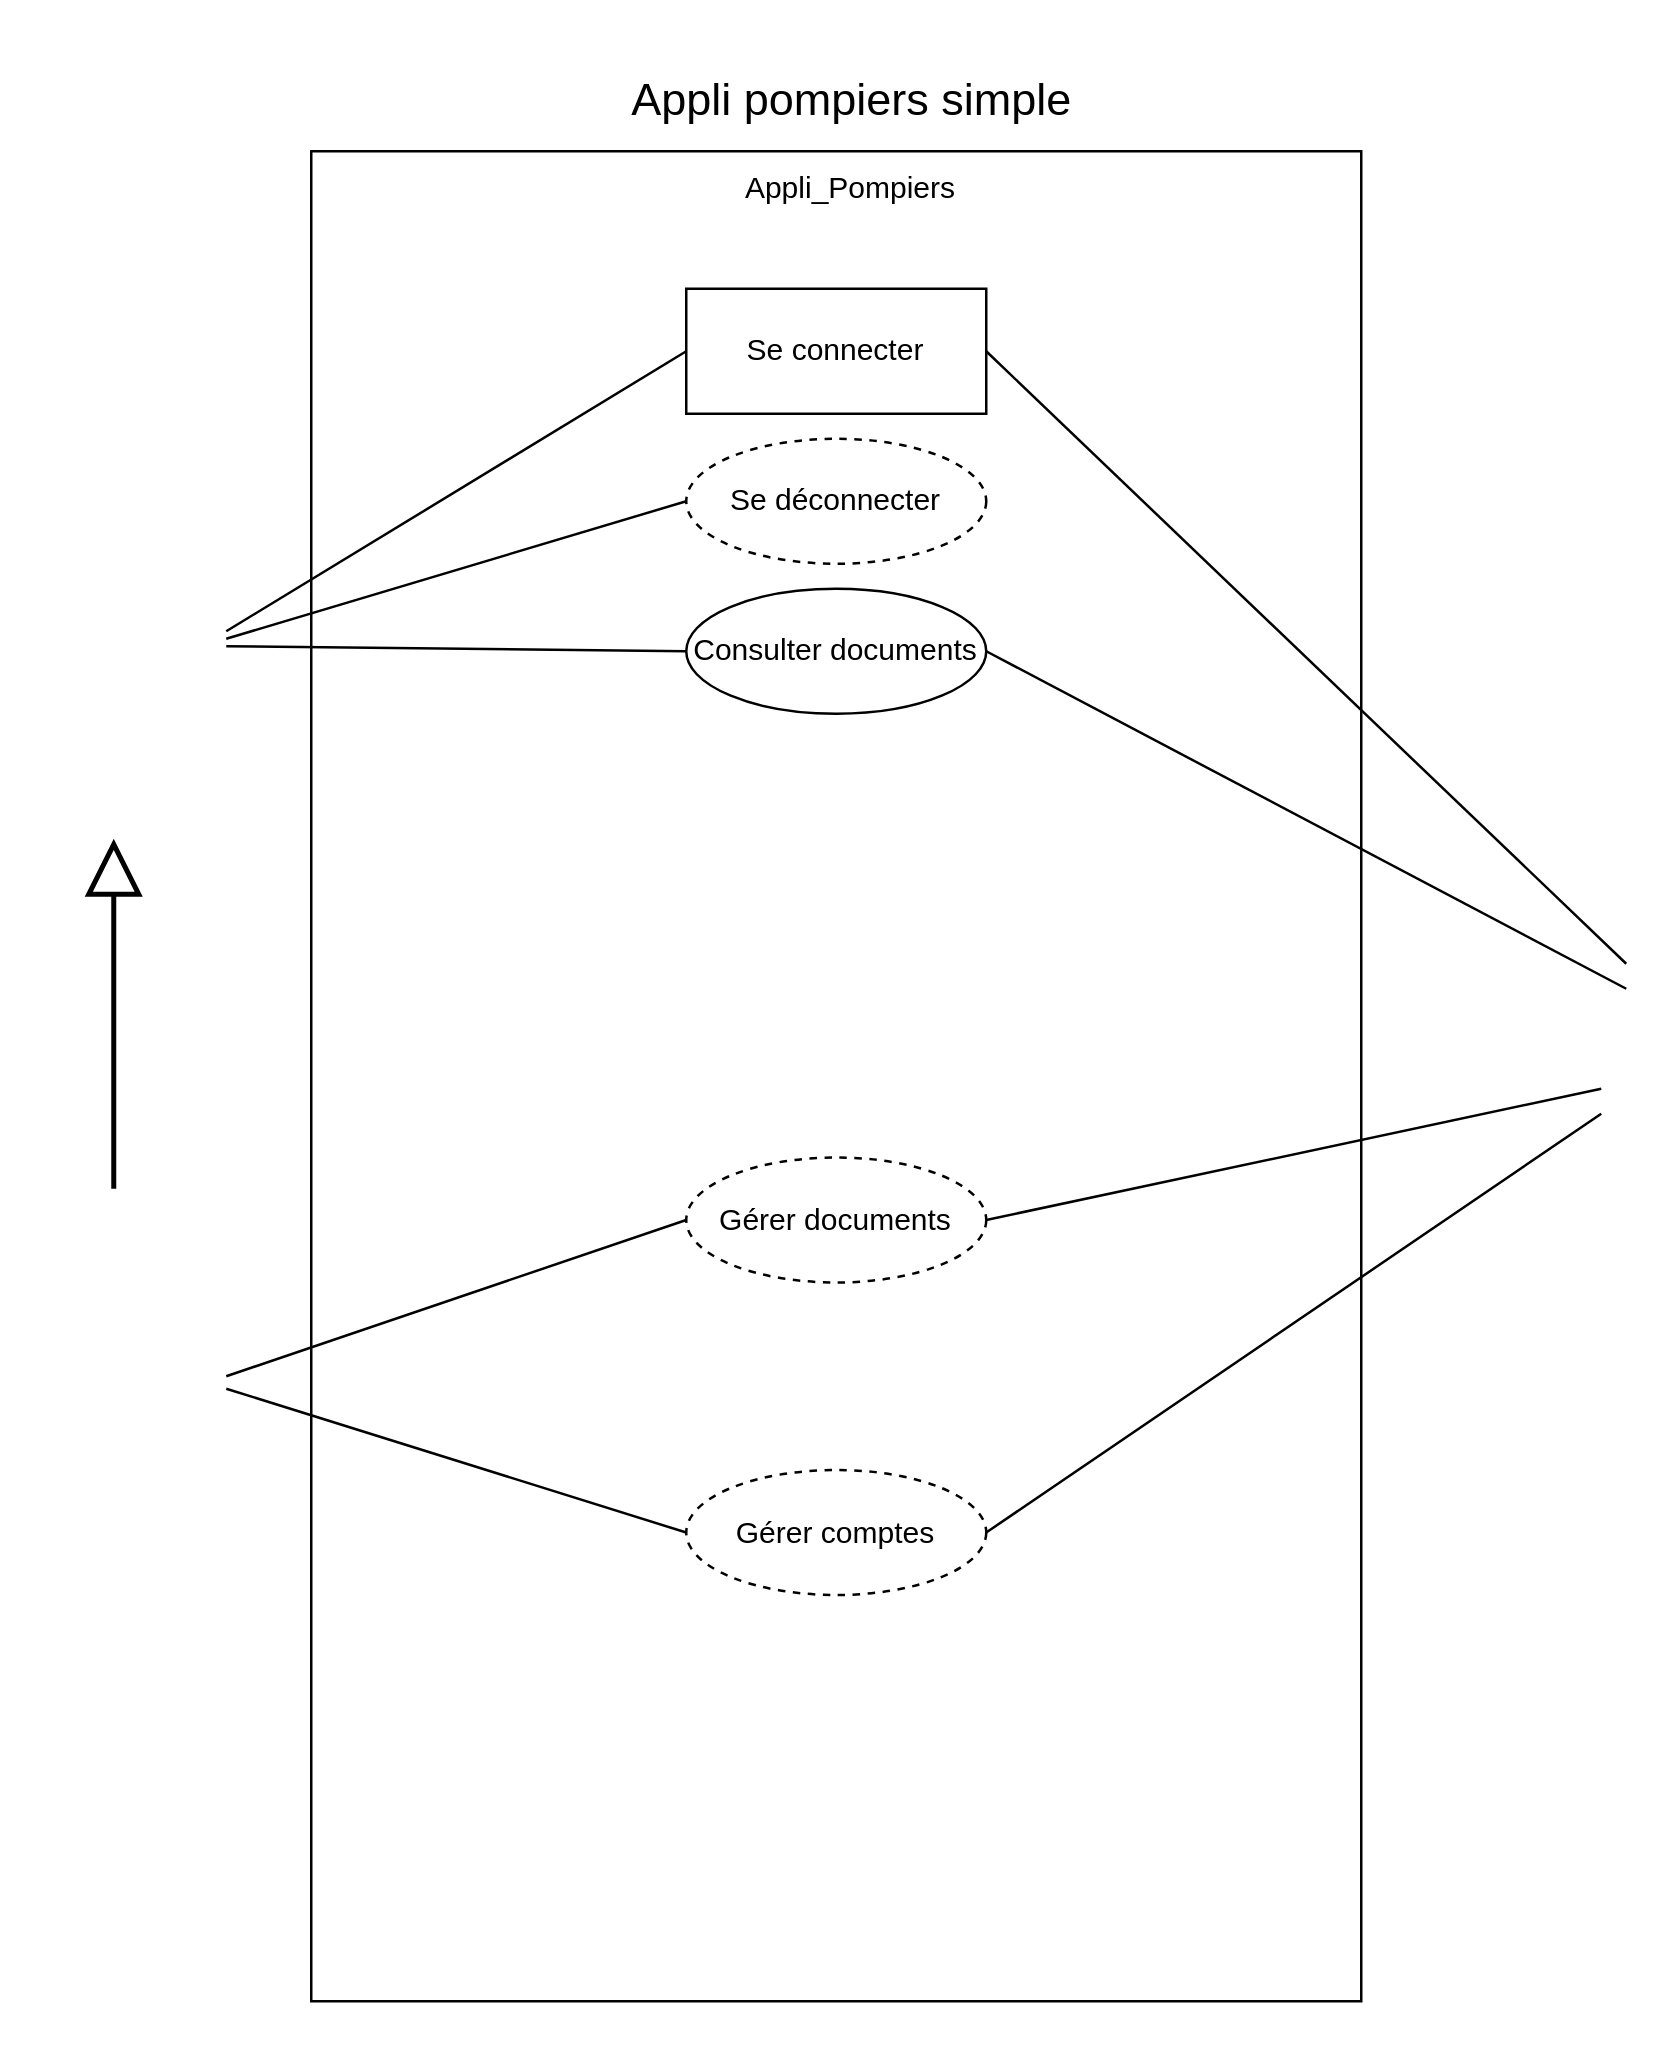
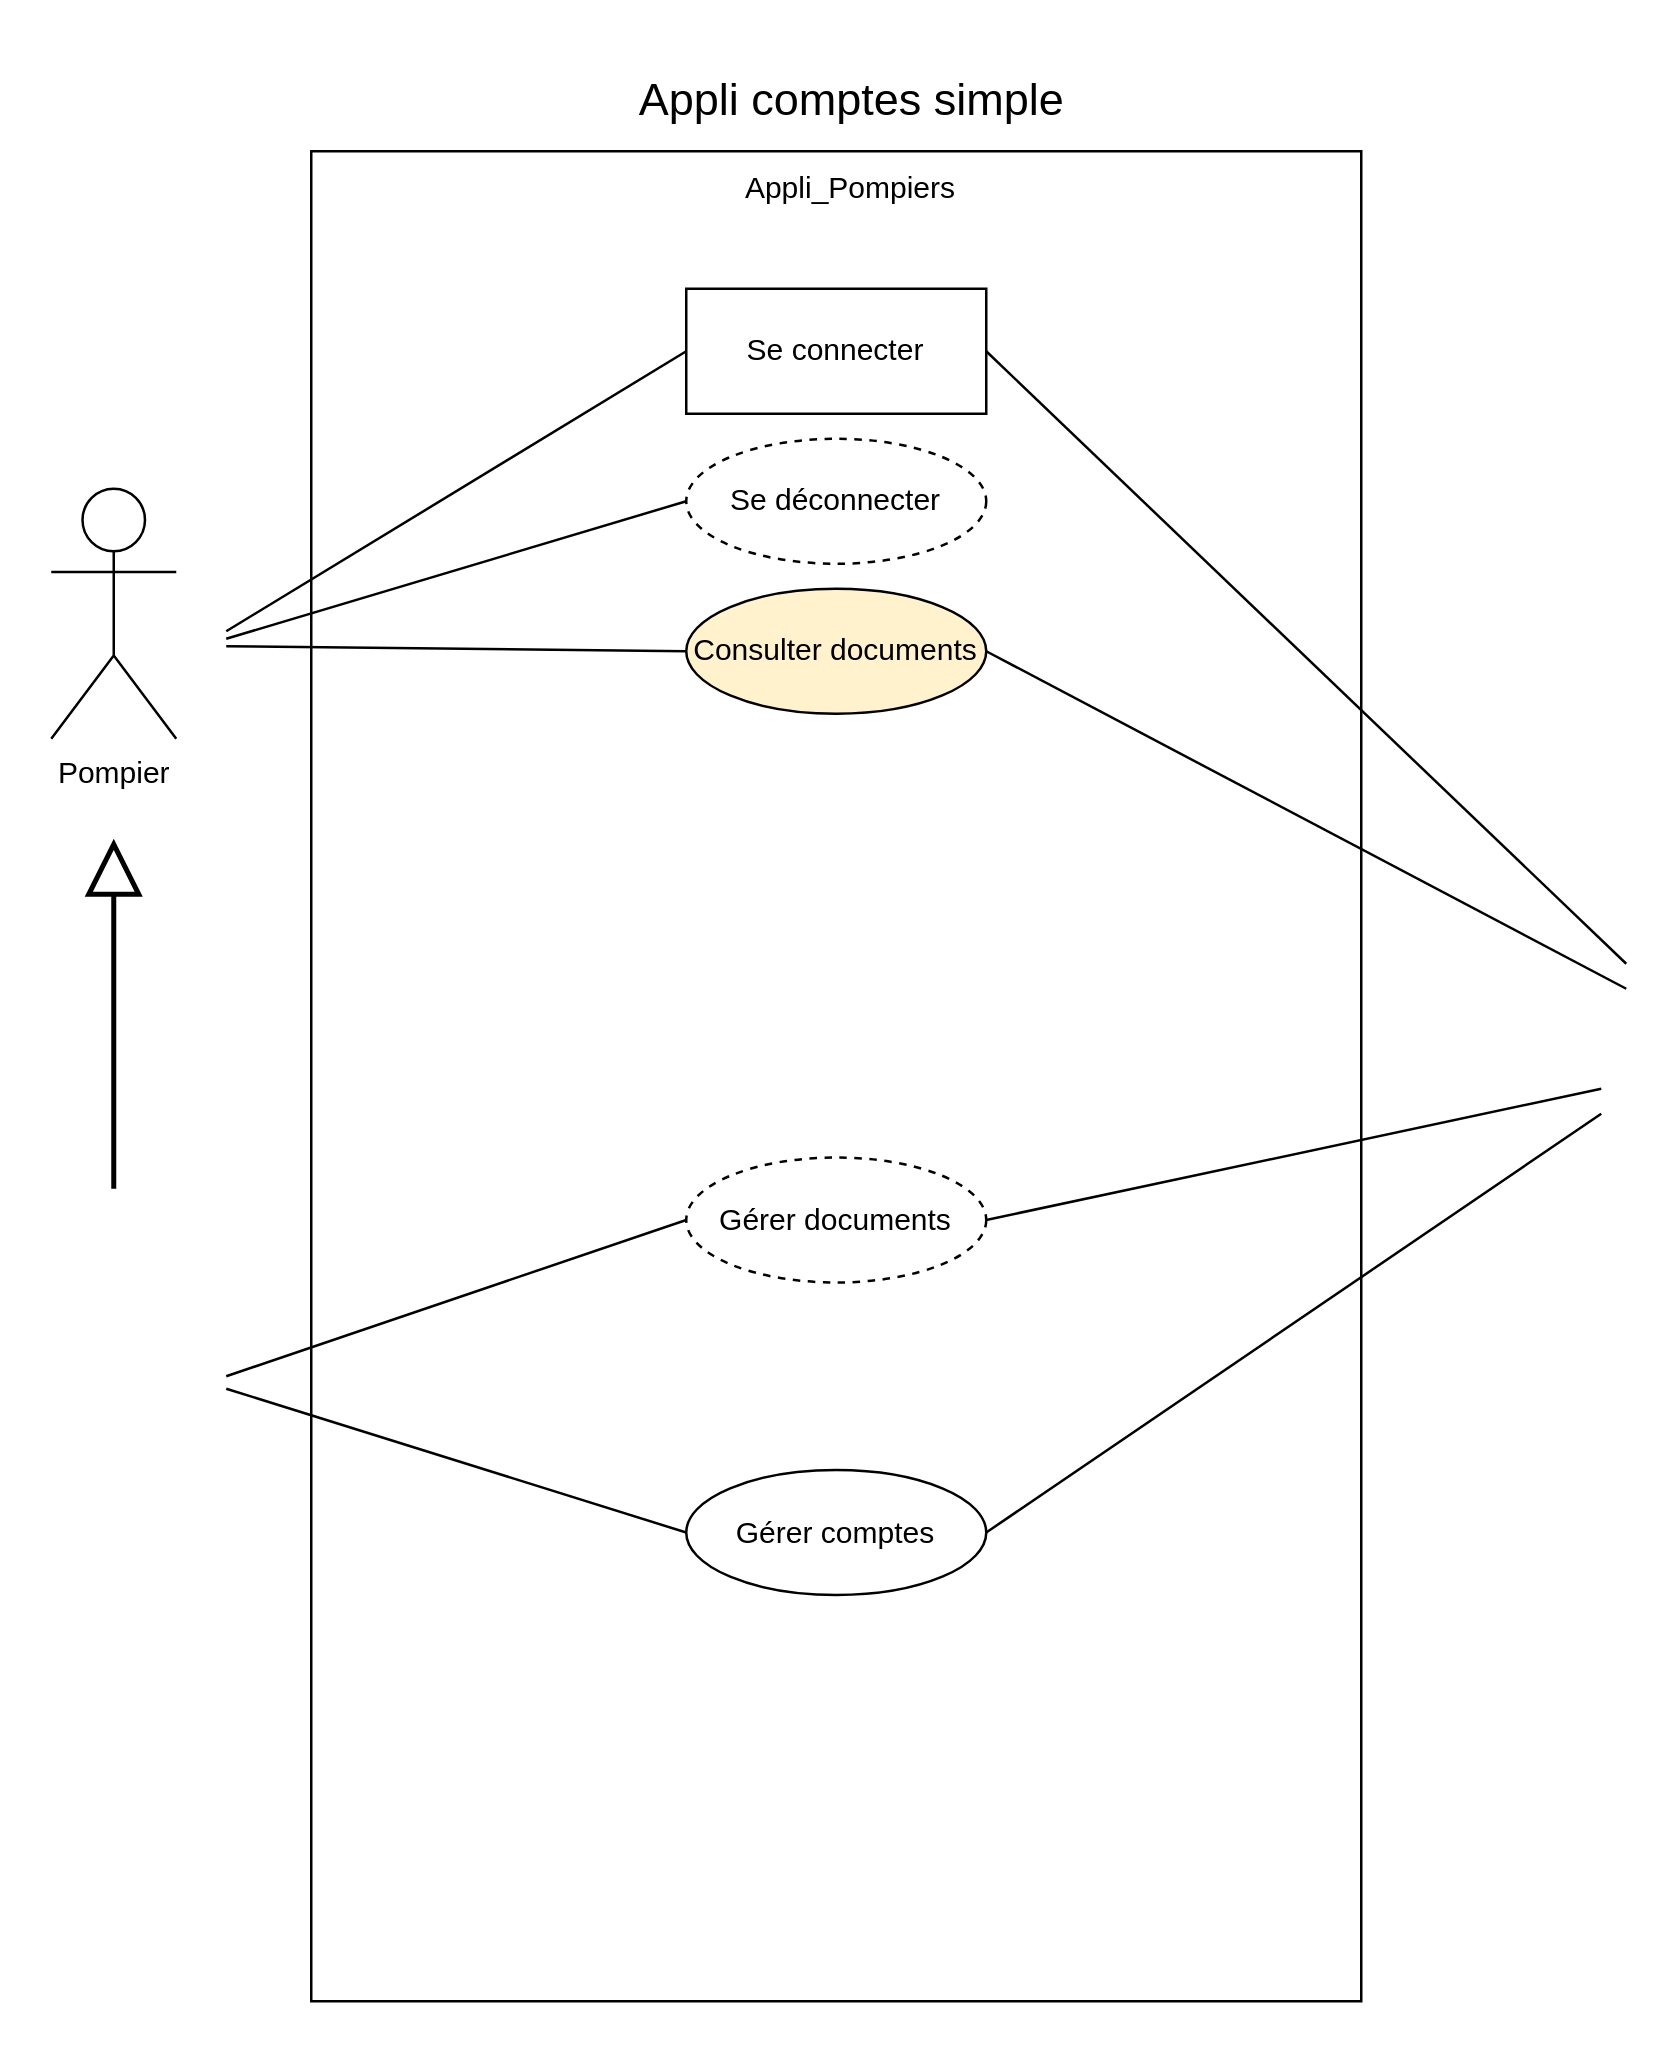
(853, 101) -> (853, 101)
none -> (114, 614)
(836, 651) -> (836, 651)
(836, 1533) -> (836, 1533)
